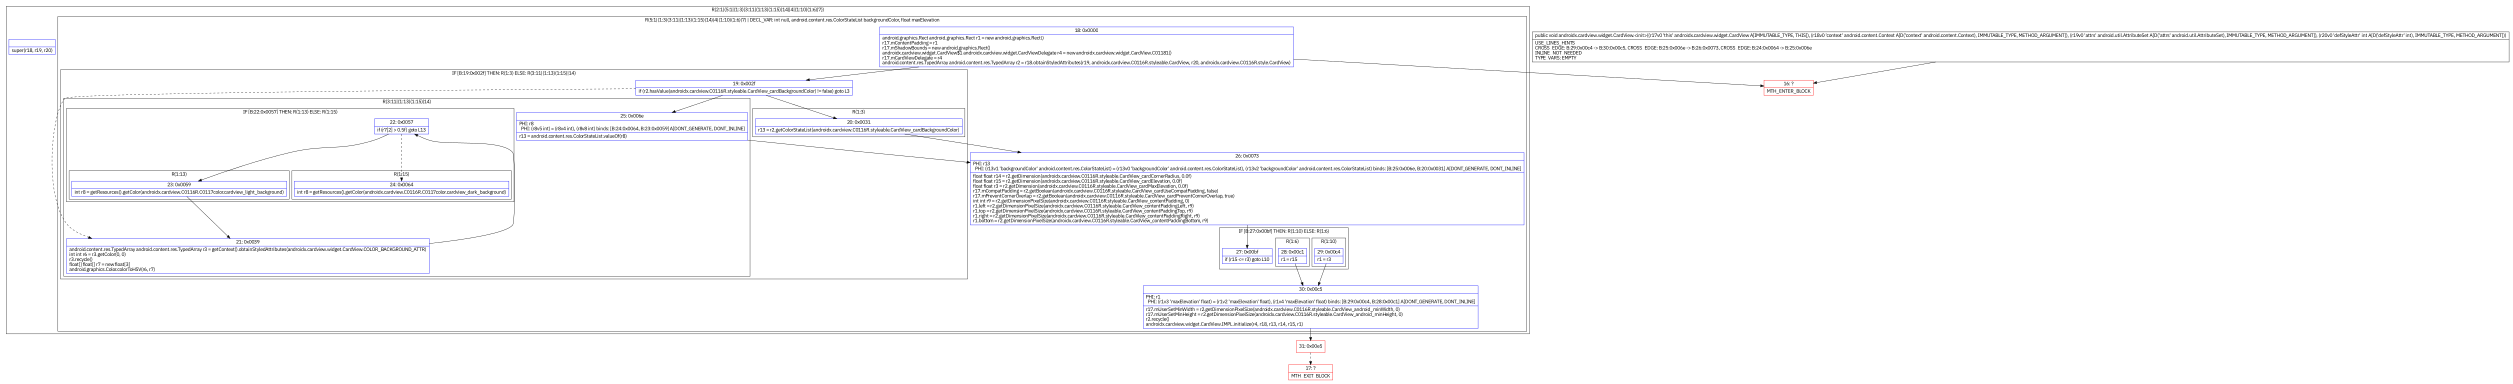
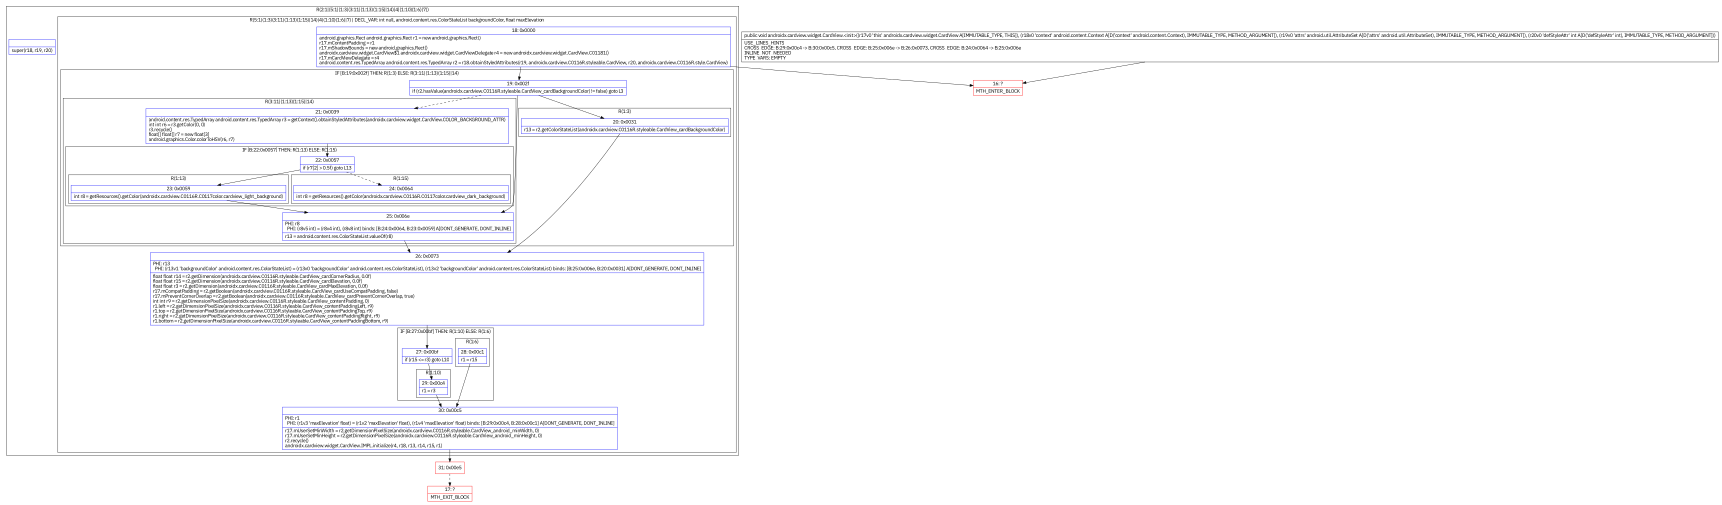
(207, 216) -> (277, 208)
none -> (430, 371)
